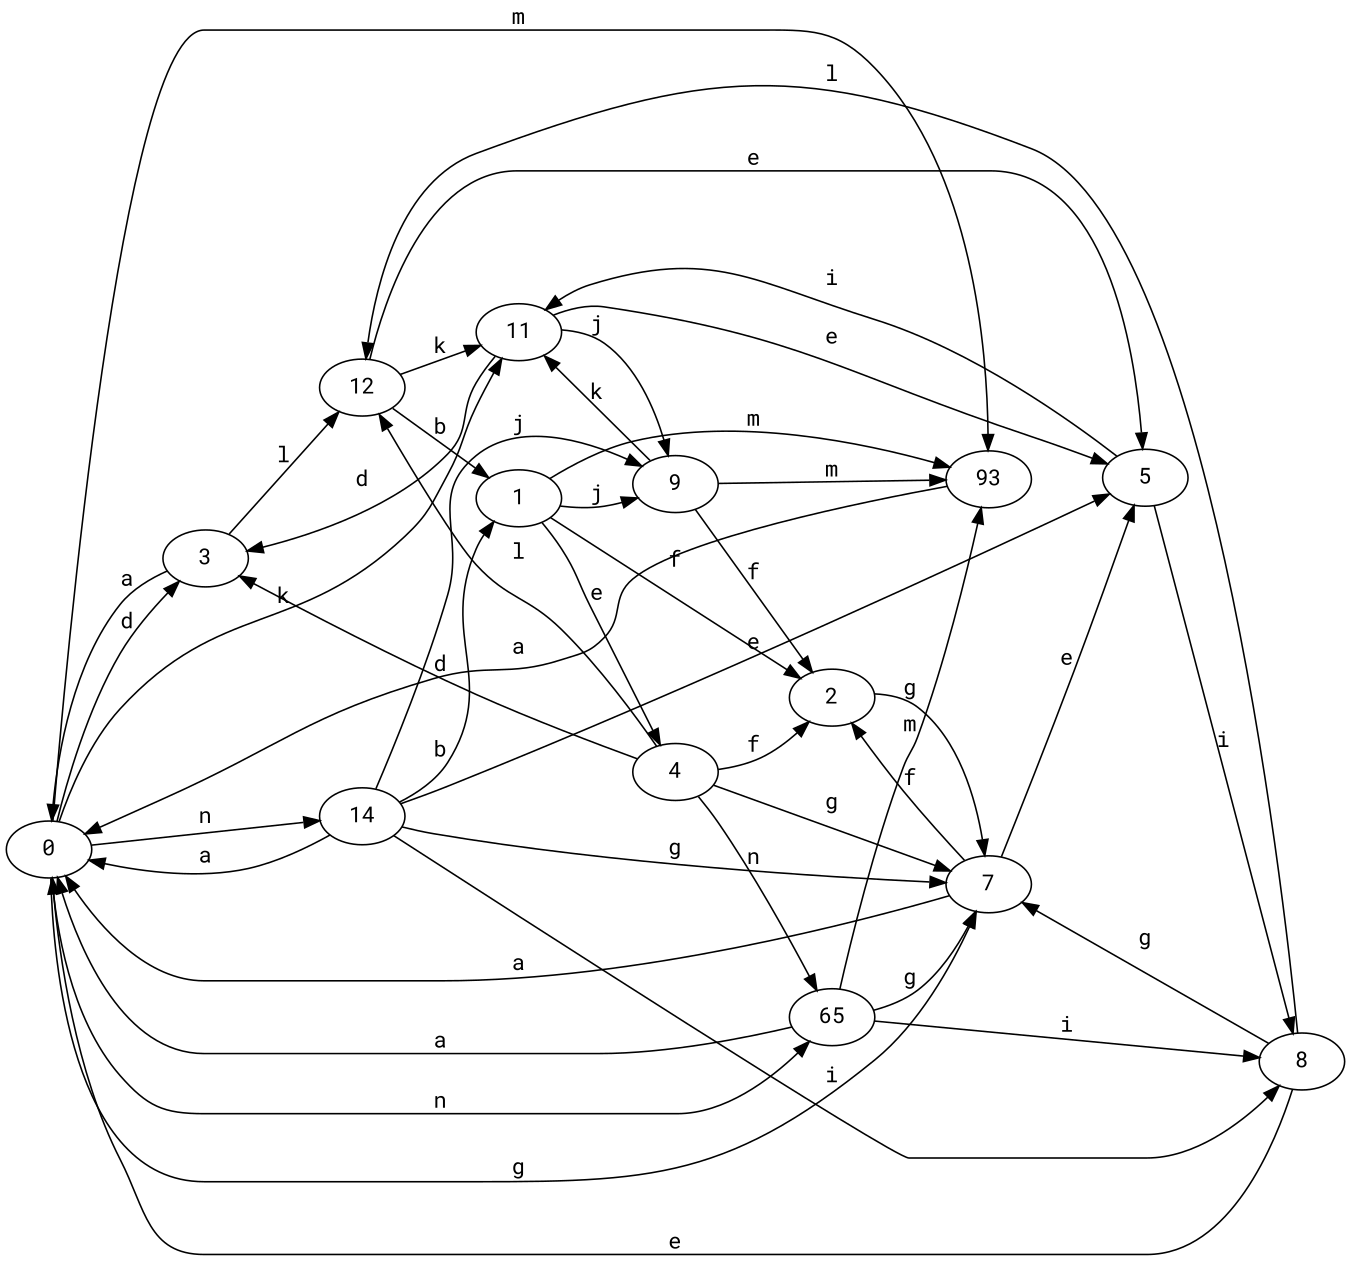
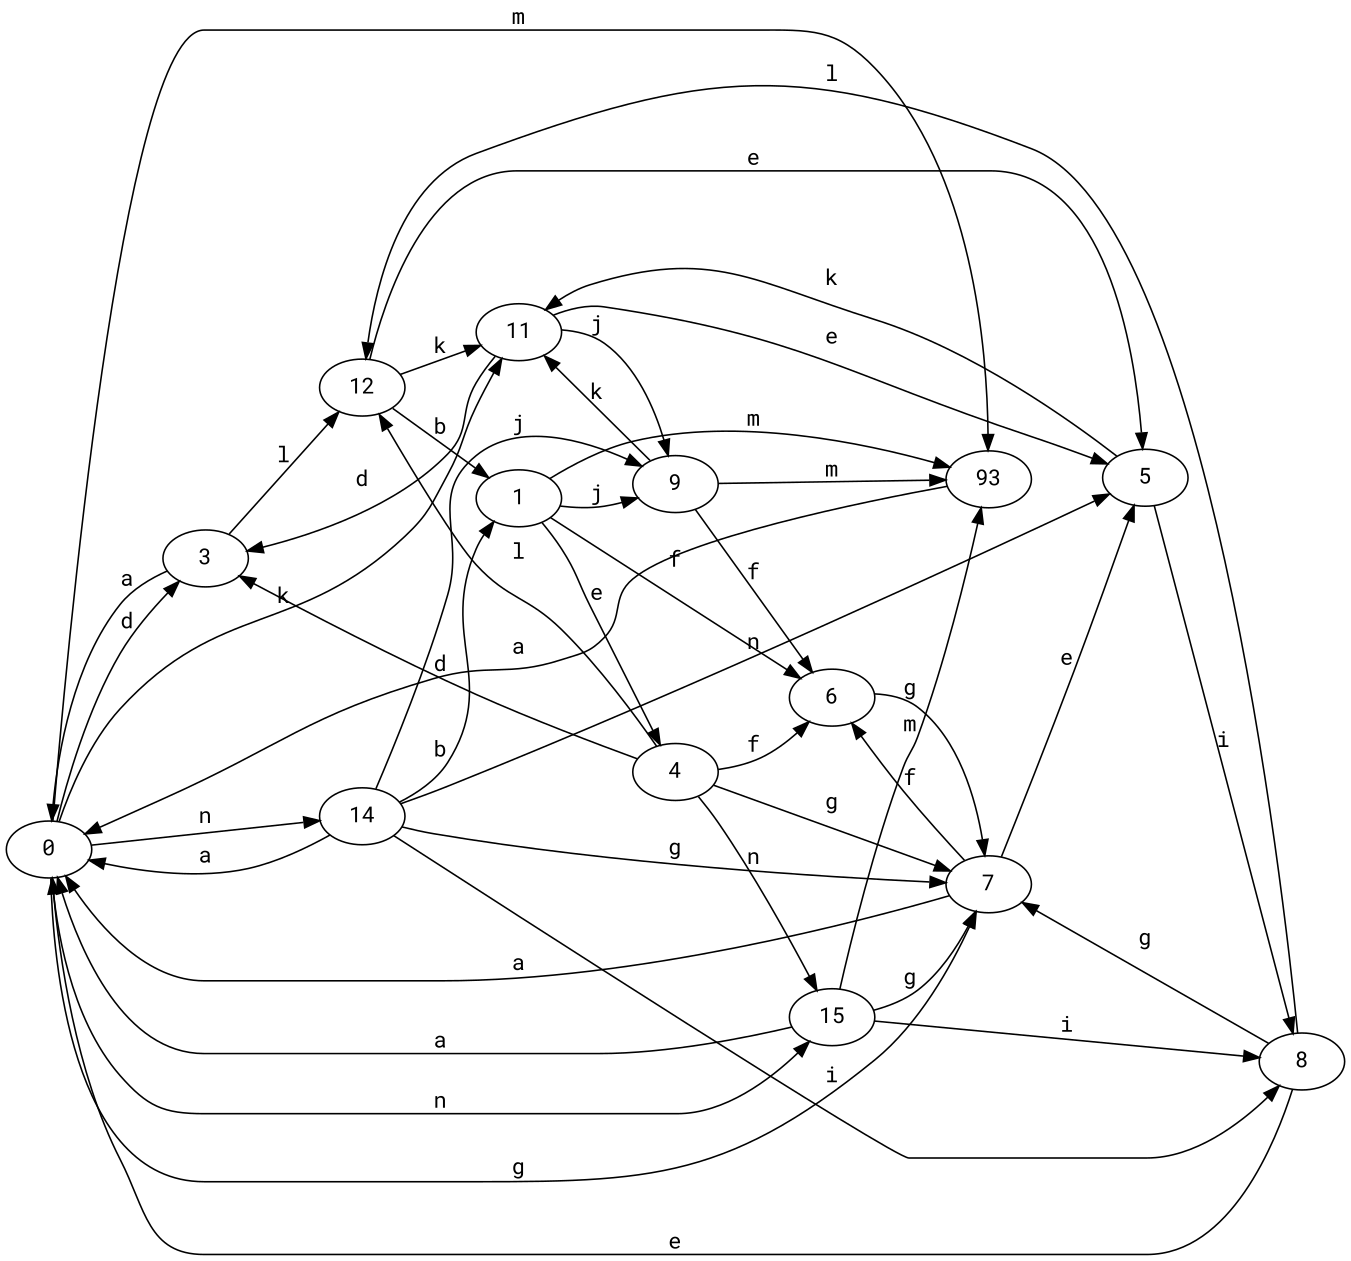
(832, 279) -> (832, 279)
(754, 643) -> (754, 643)
(832, 698) -> (832, 698)
(832, 1017) -> (832, 1017)
